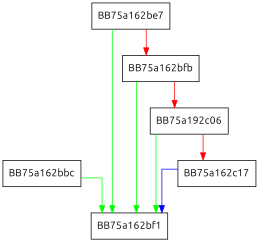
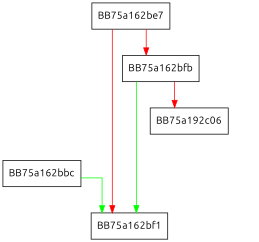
(112, 117) -> (112, 117)
(156, 170) -> none
(217, 174) -> none
